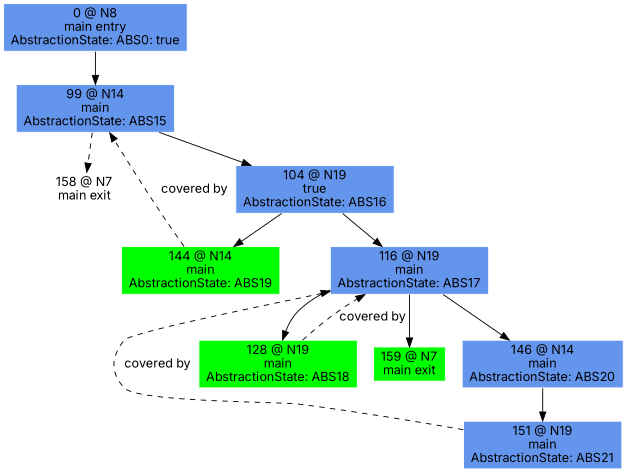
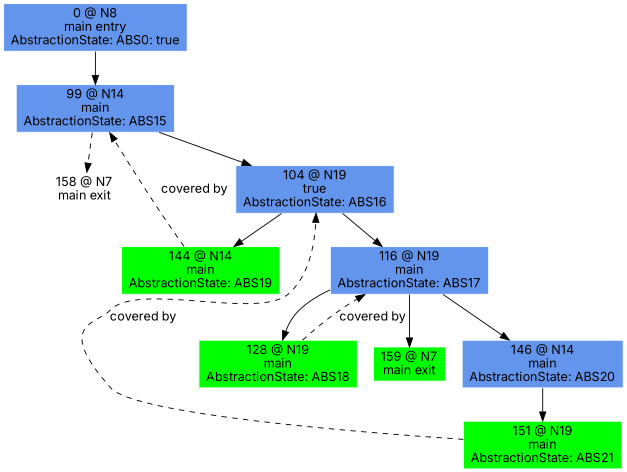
(166, 397) -> (110, 387)
(543, 445) -> (543, 445)
